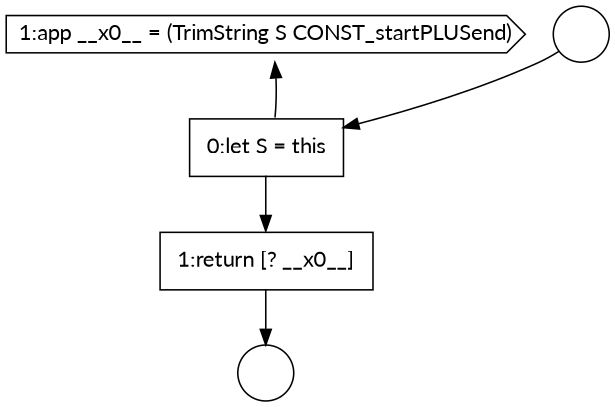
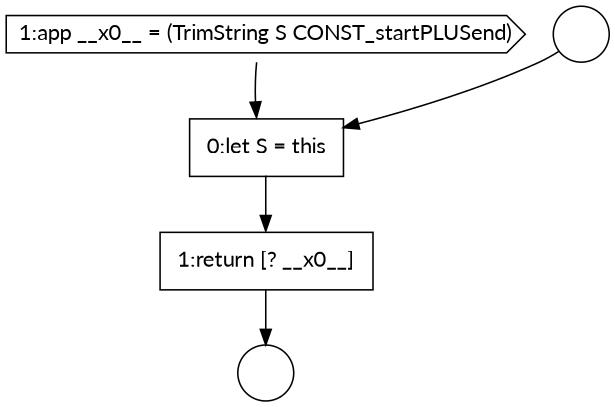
(276, 98) -> (255, 82)
